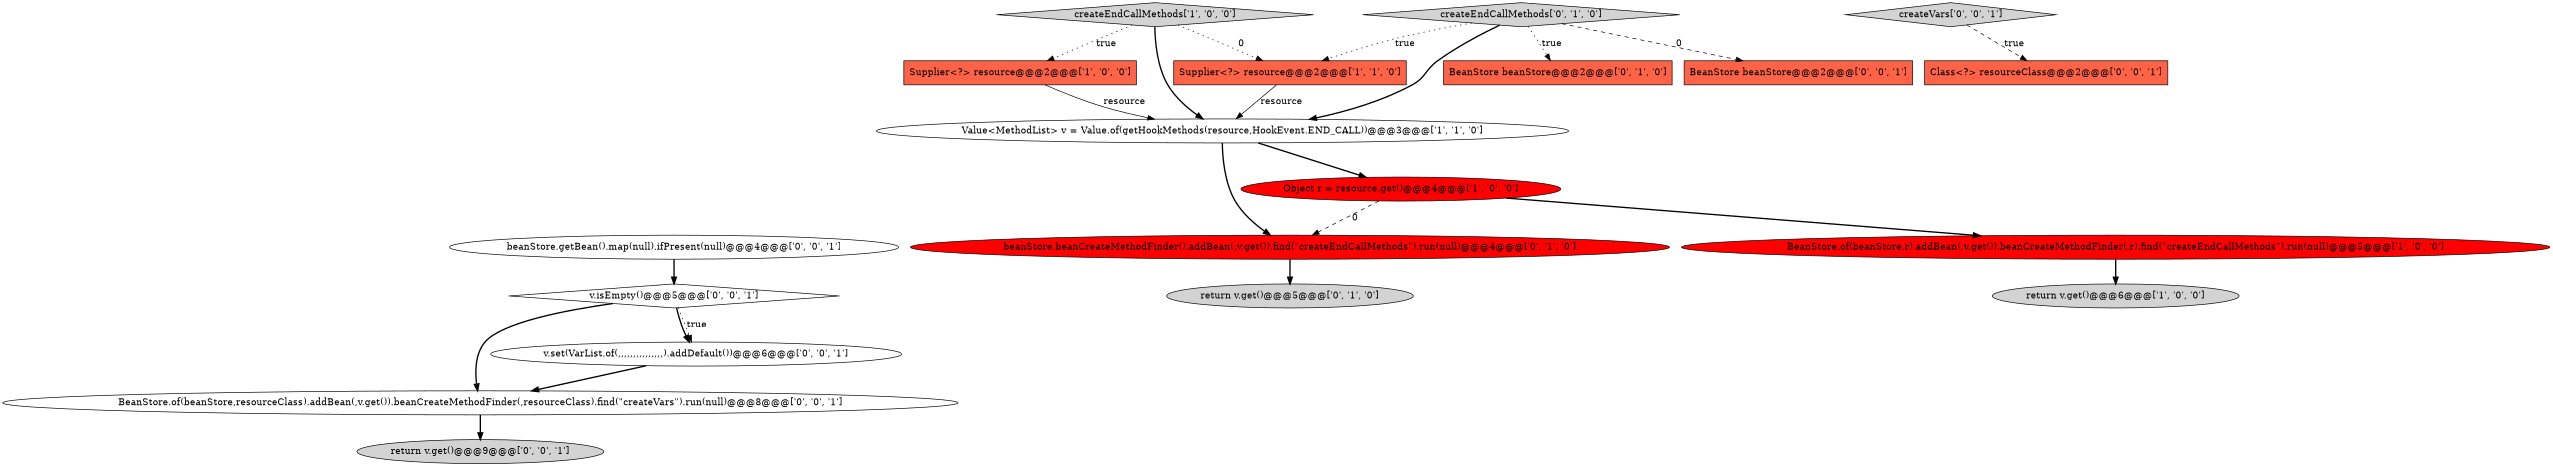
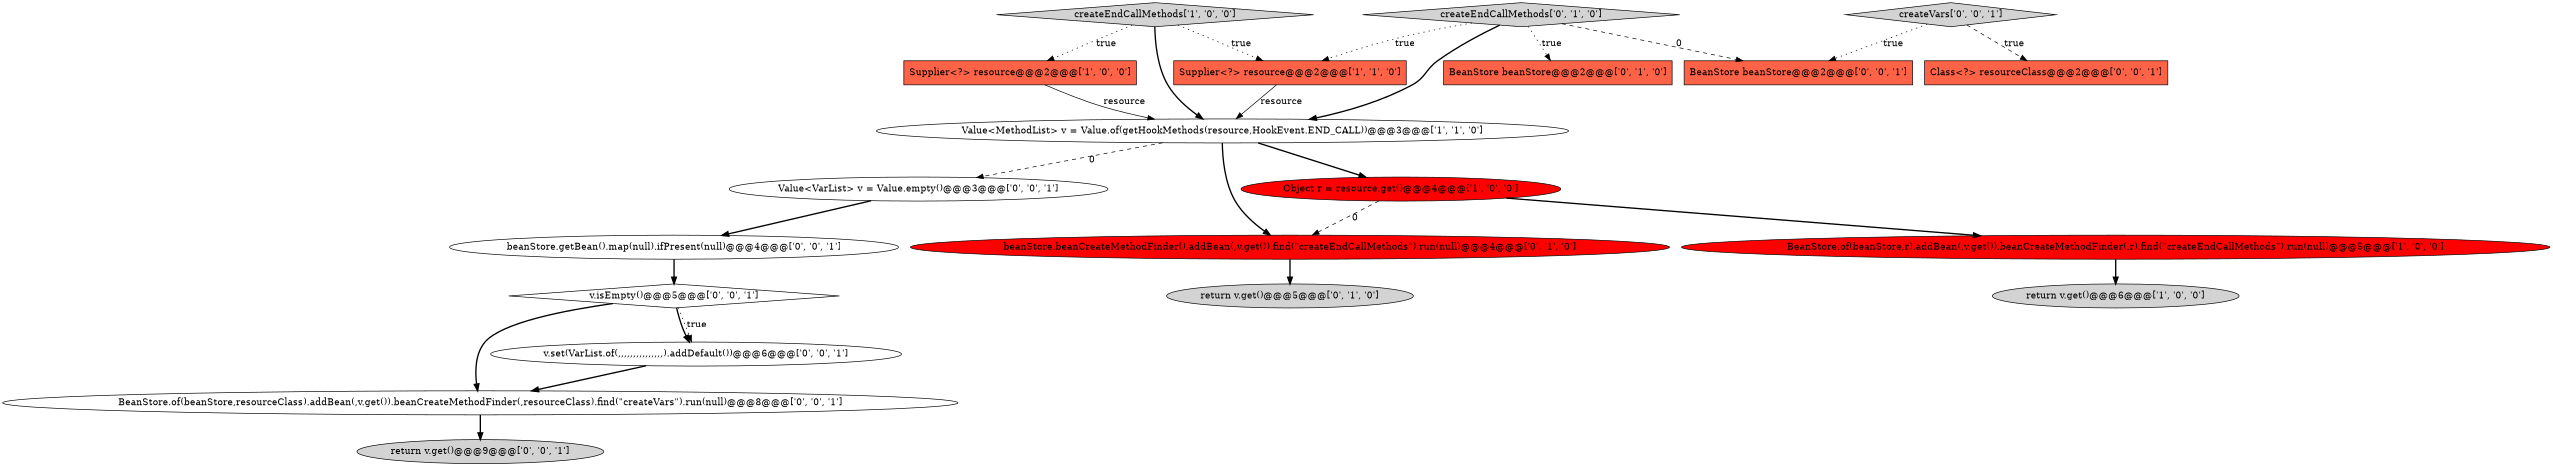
none -> (1881, 41)
(1242, 44) -> (1242, 44)
none -> (919, 189)
